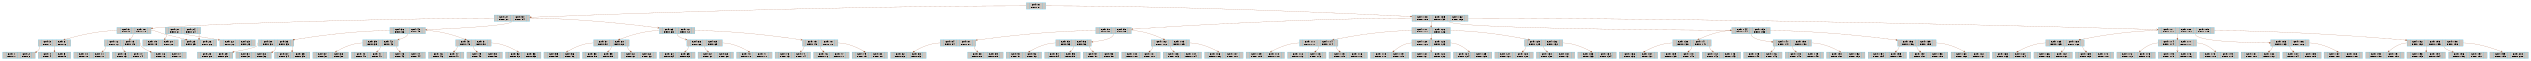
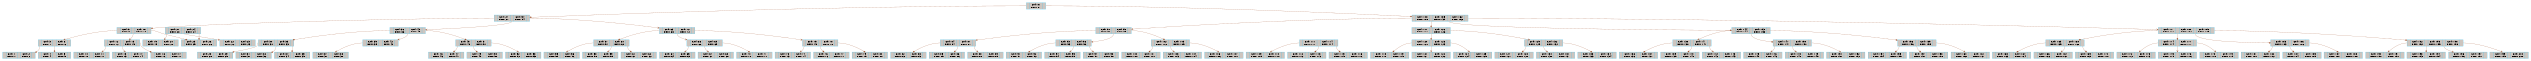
(175, 32) -> (175, 32)
(1373, 33) -> none
(369, 55) -> none
(408, 55) -> none
none -> (947, 55)
